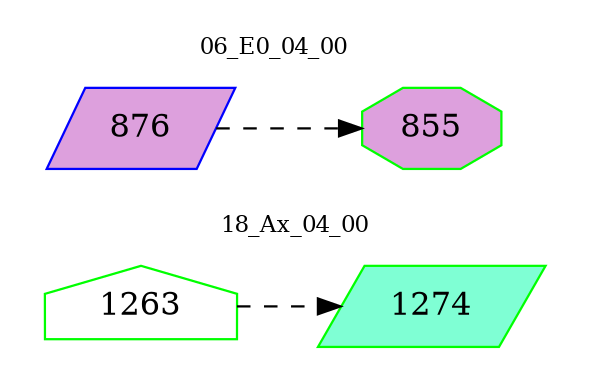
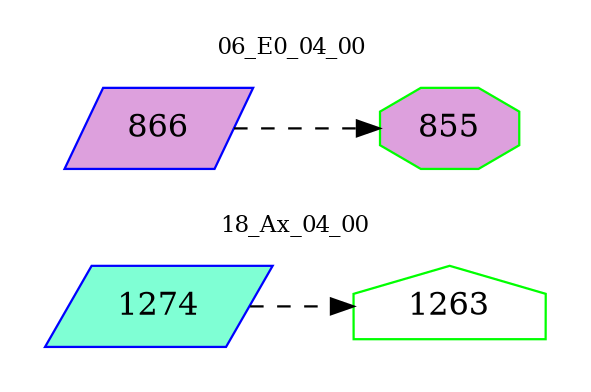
(141, 128) -> (159, 128)
(277, 306) -> (290, 306)
(432, 306) -> (159, 306)
